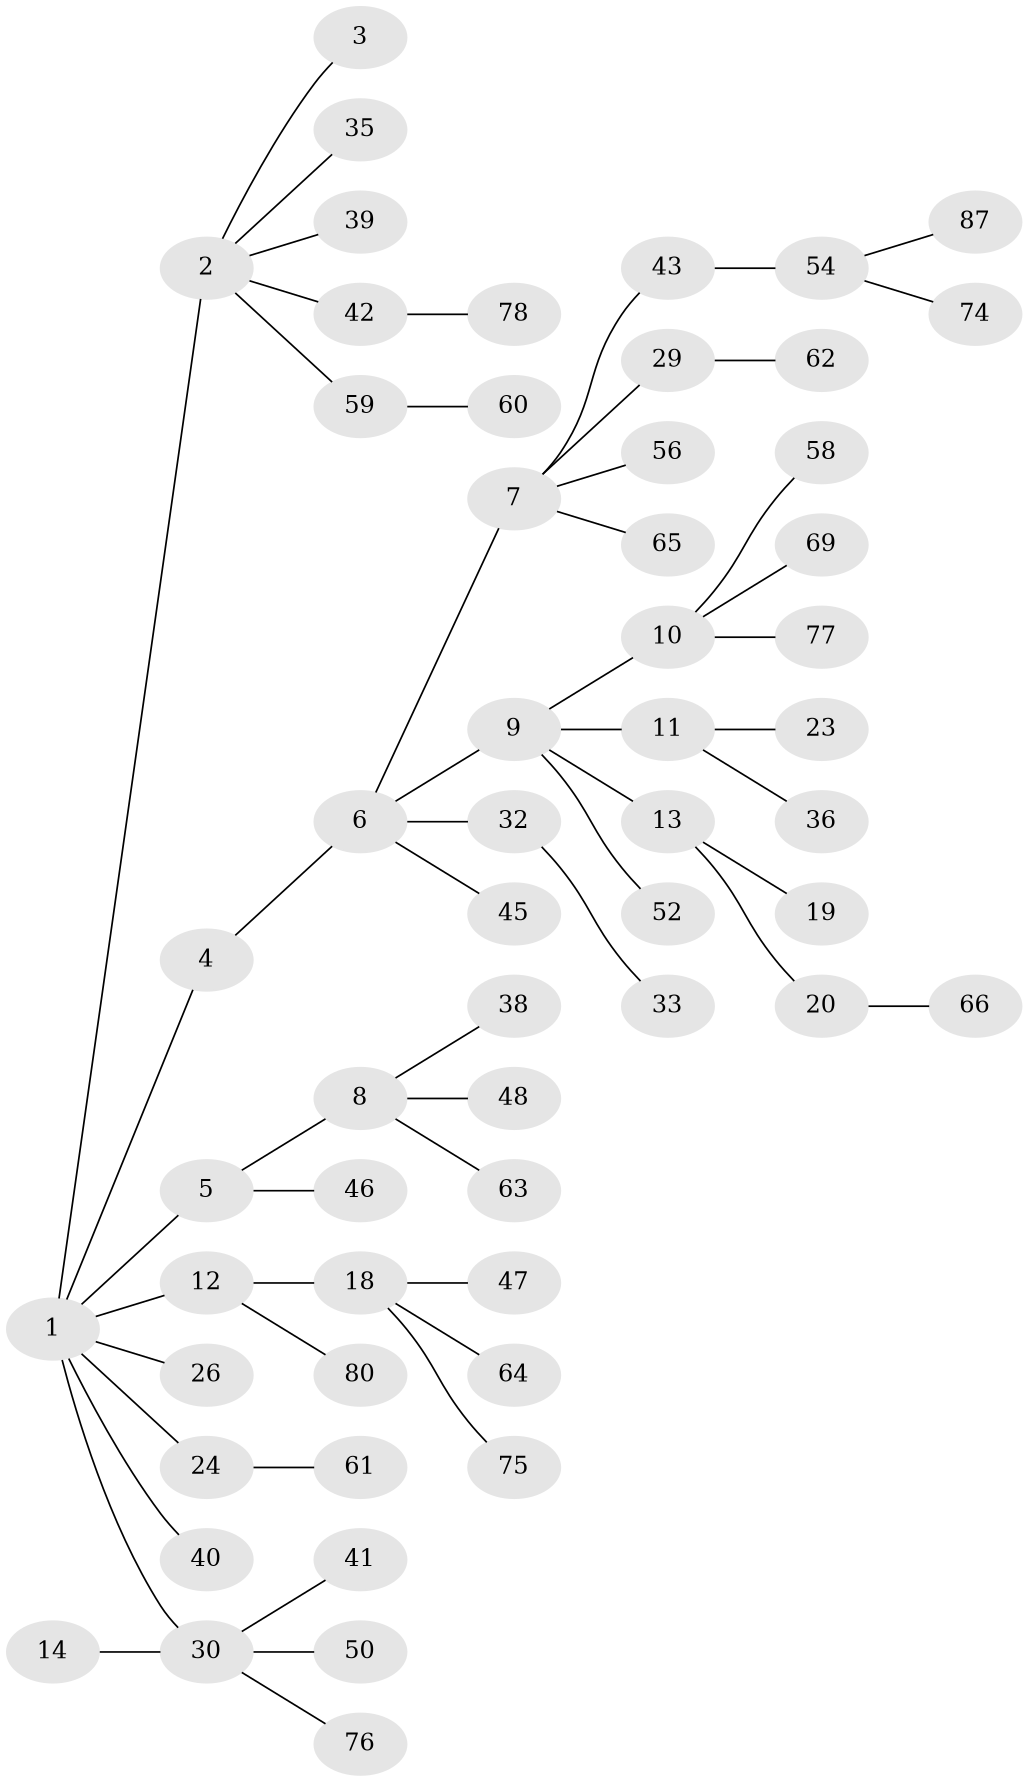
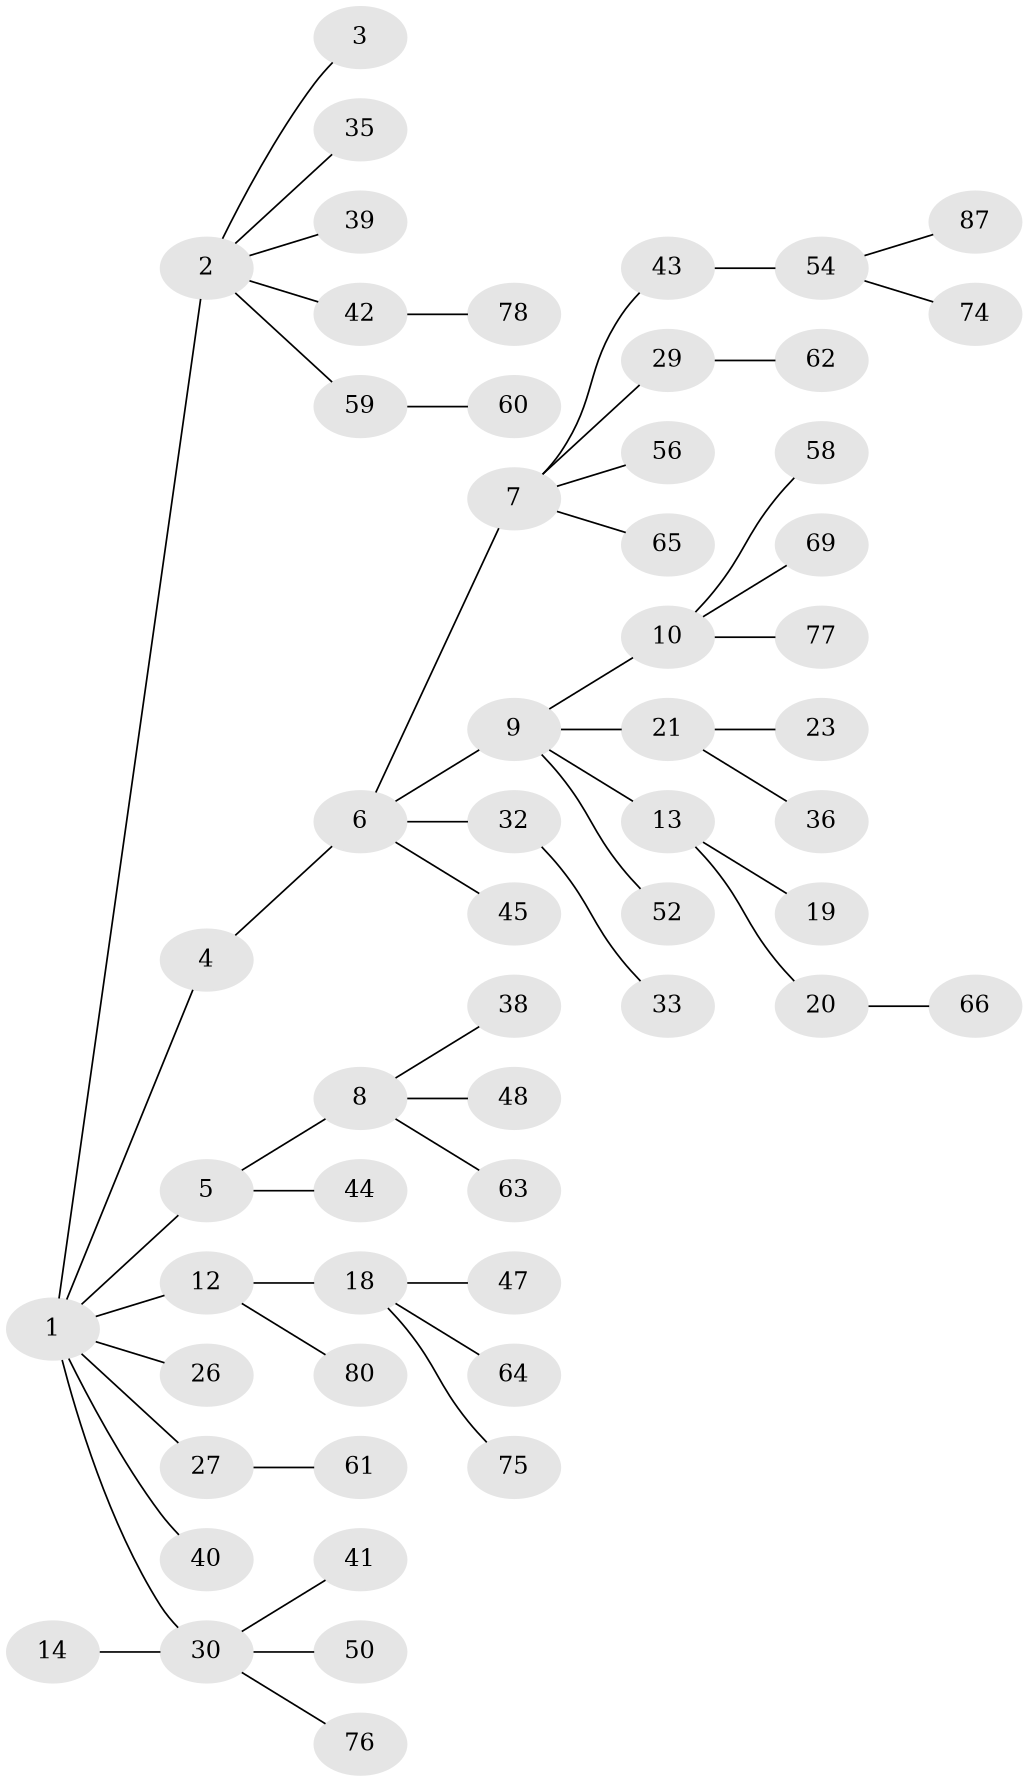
(668, 729) -> (668, 729)
(360, 1191) -> (360, 1191)
(207, 1467) -> (207, 1467)
